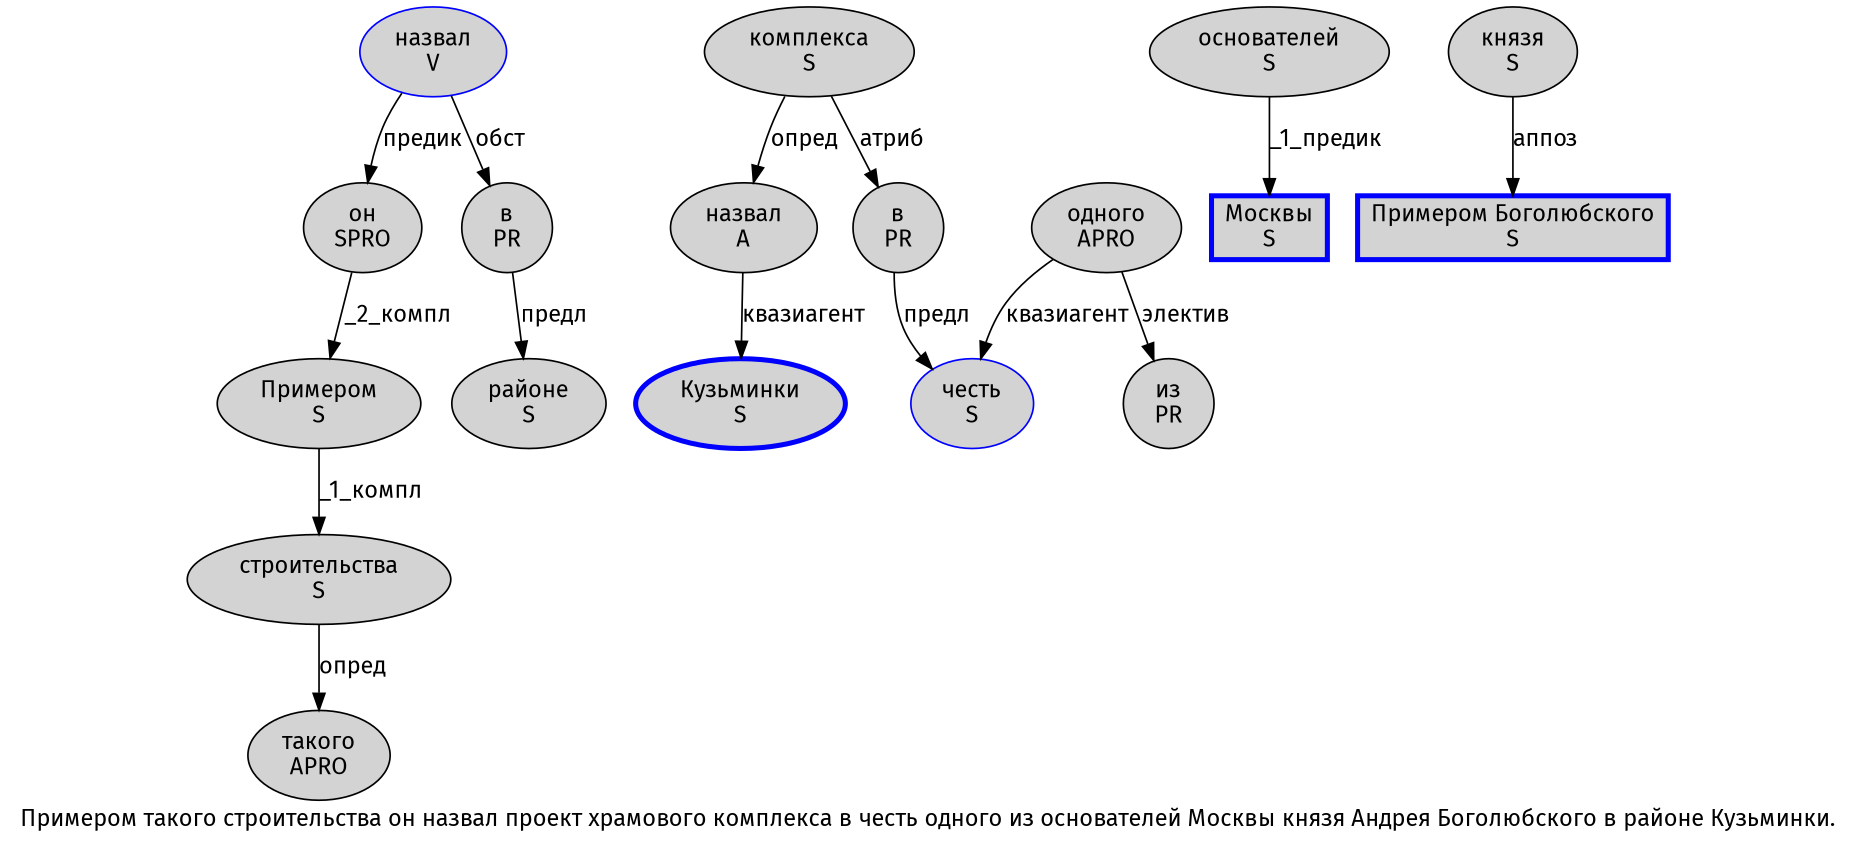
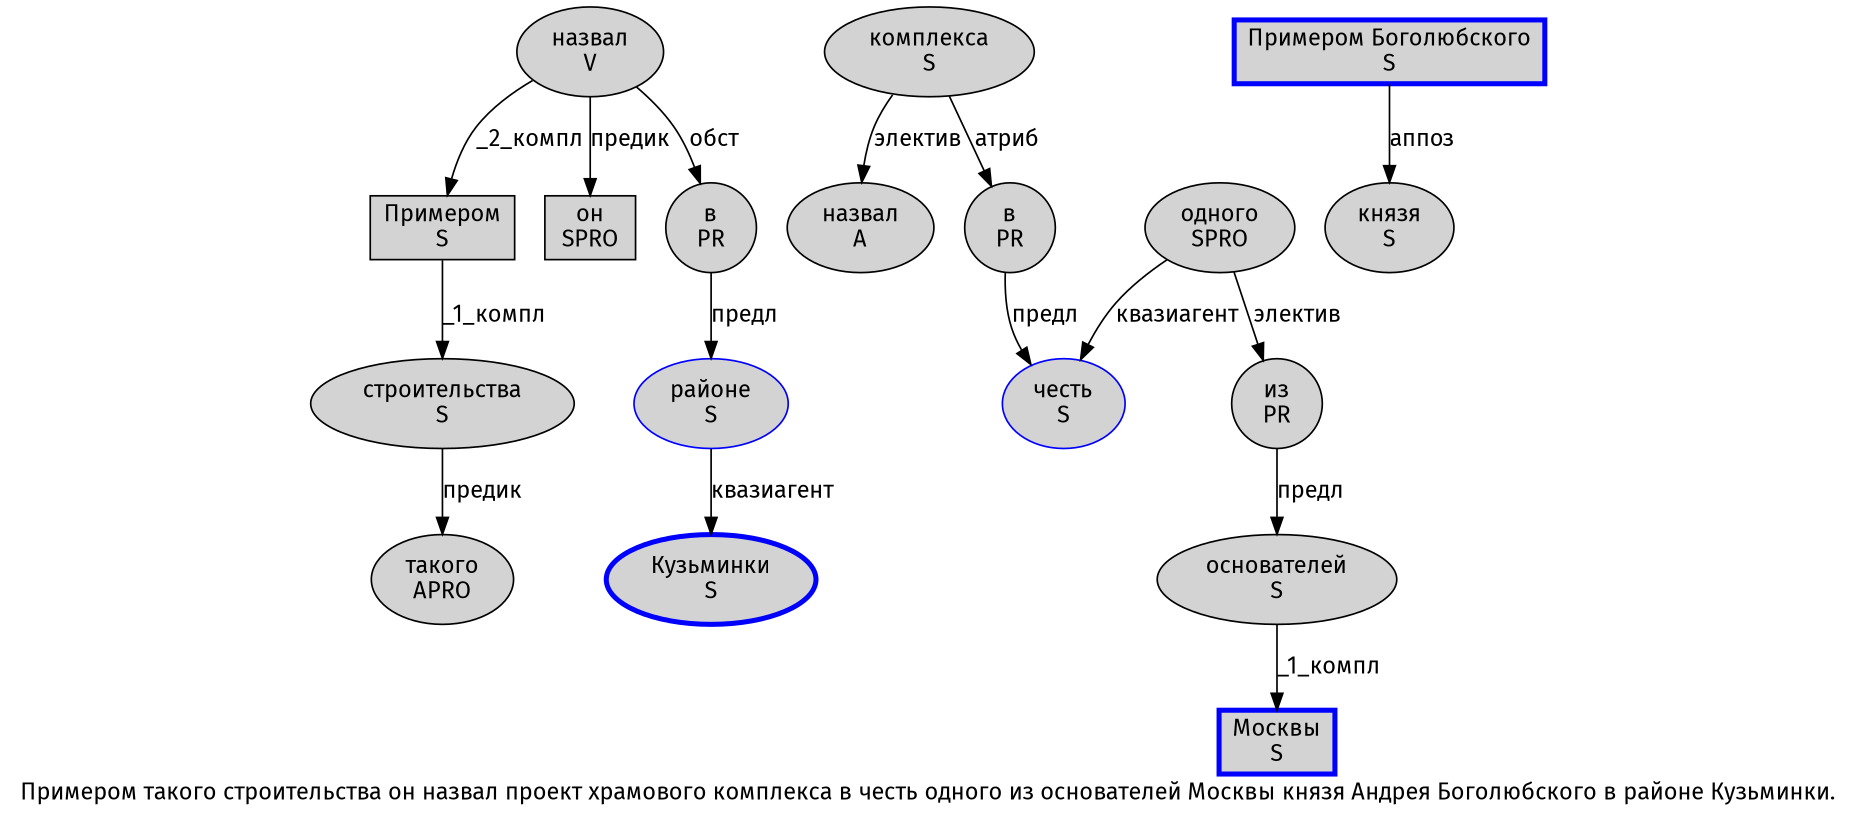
(433, 52) -> (590, 52)
(1513, 138) -> (1389, 125)
(804, 140) -> (918, 140)
(1326, 140) -> (1329, 667)
(363, 228) -> (590, 228)
(1107, 228) -> (1220, 228)
(343, 307) -> (481, 121)
(742, 307) -> (711, 483)
(319, 404) -> (442, 228)
(529, 404) -> (711, 404)
none -> (1277, 483)
(353, 667) -> (483, 492)
